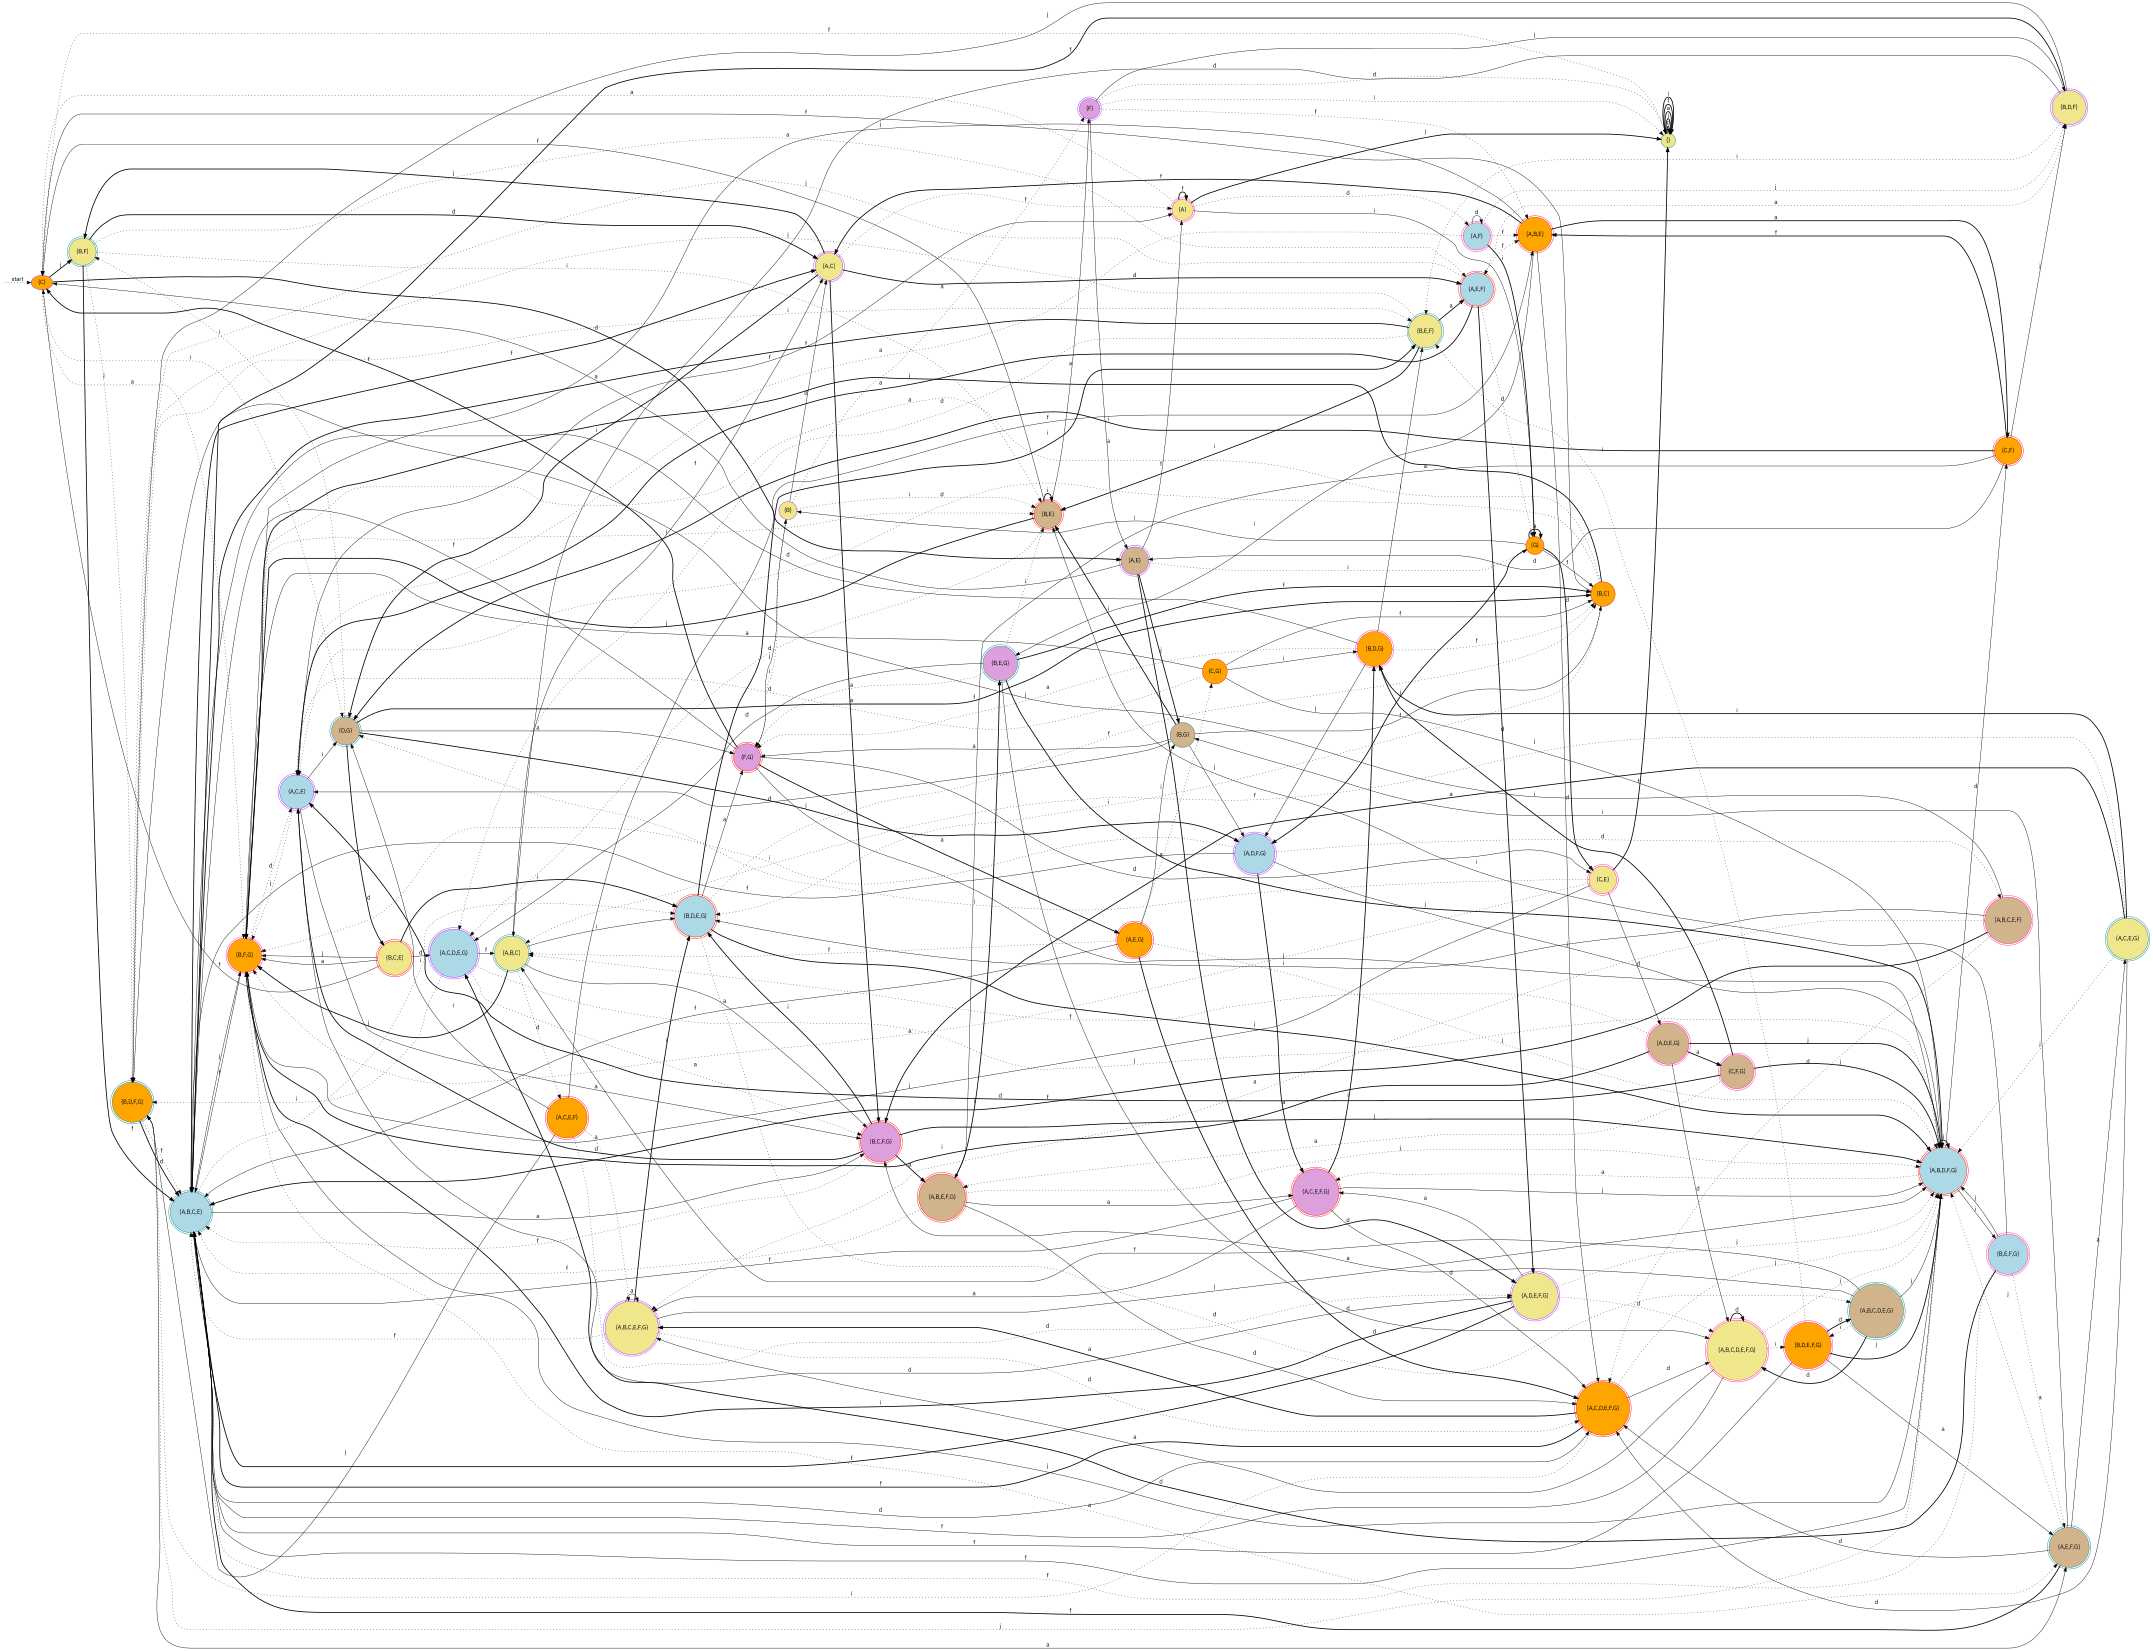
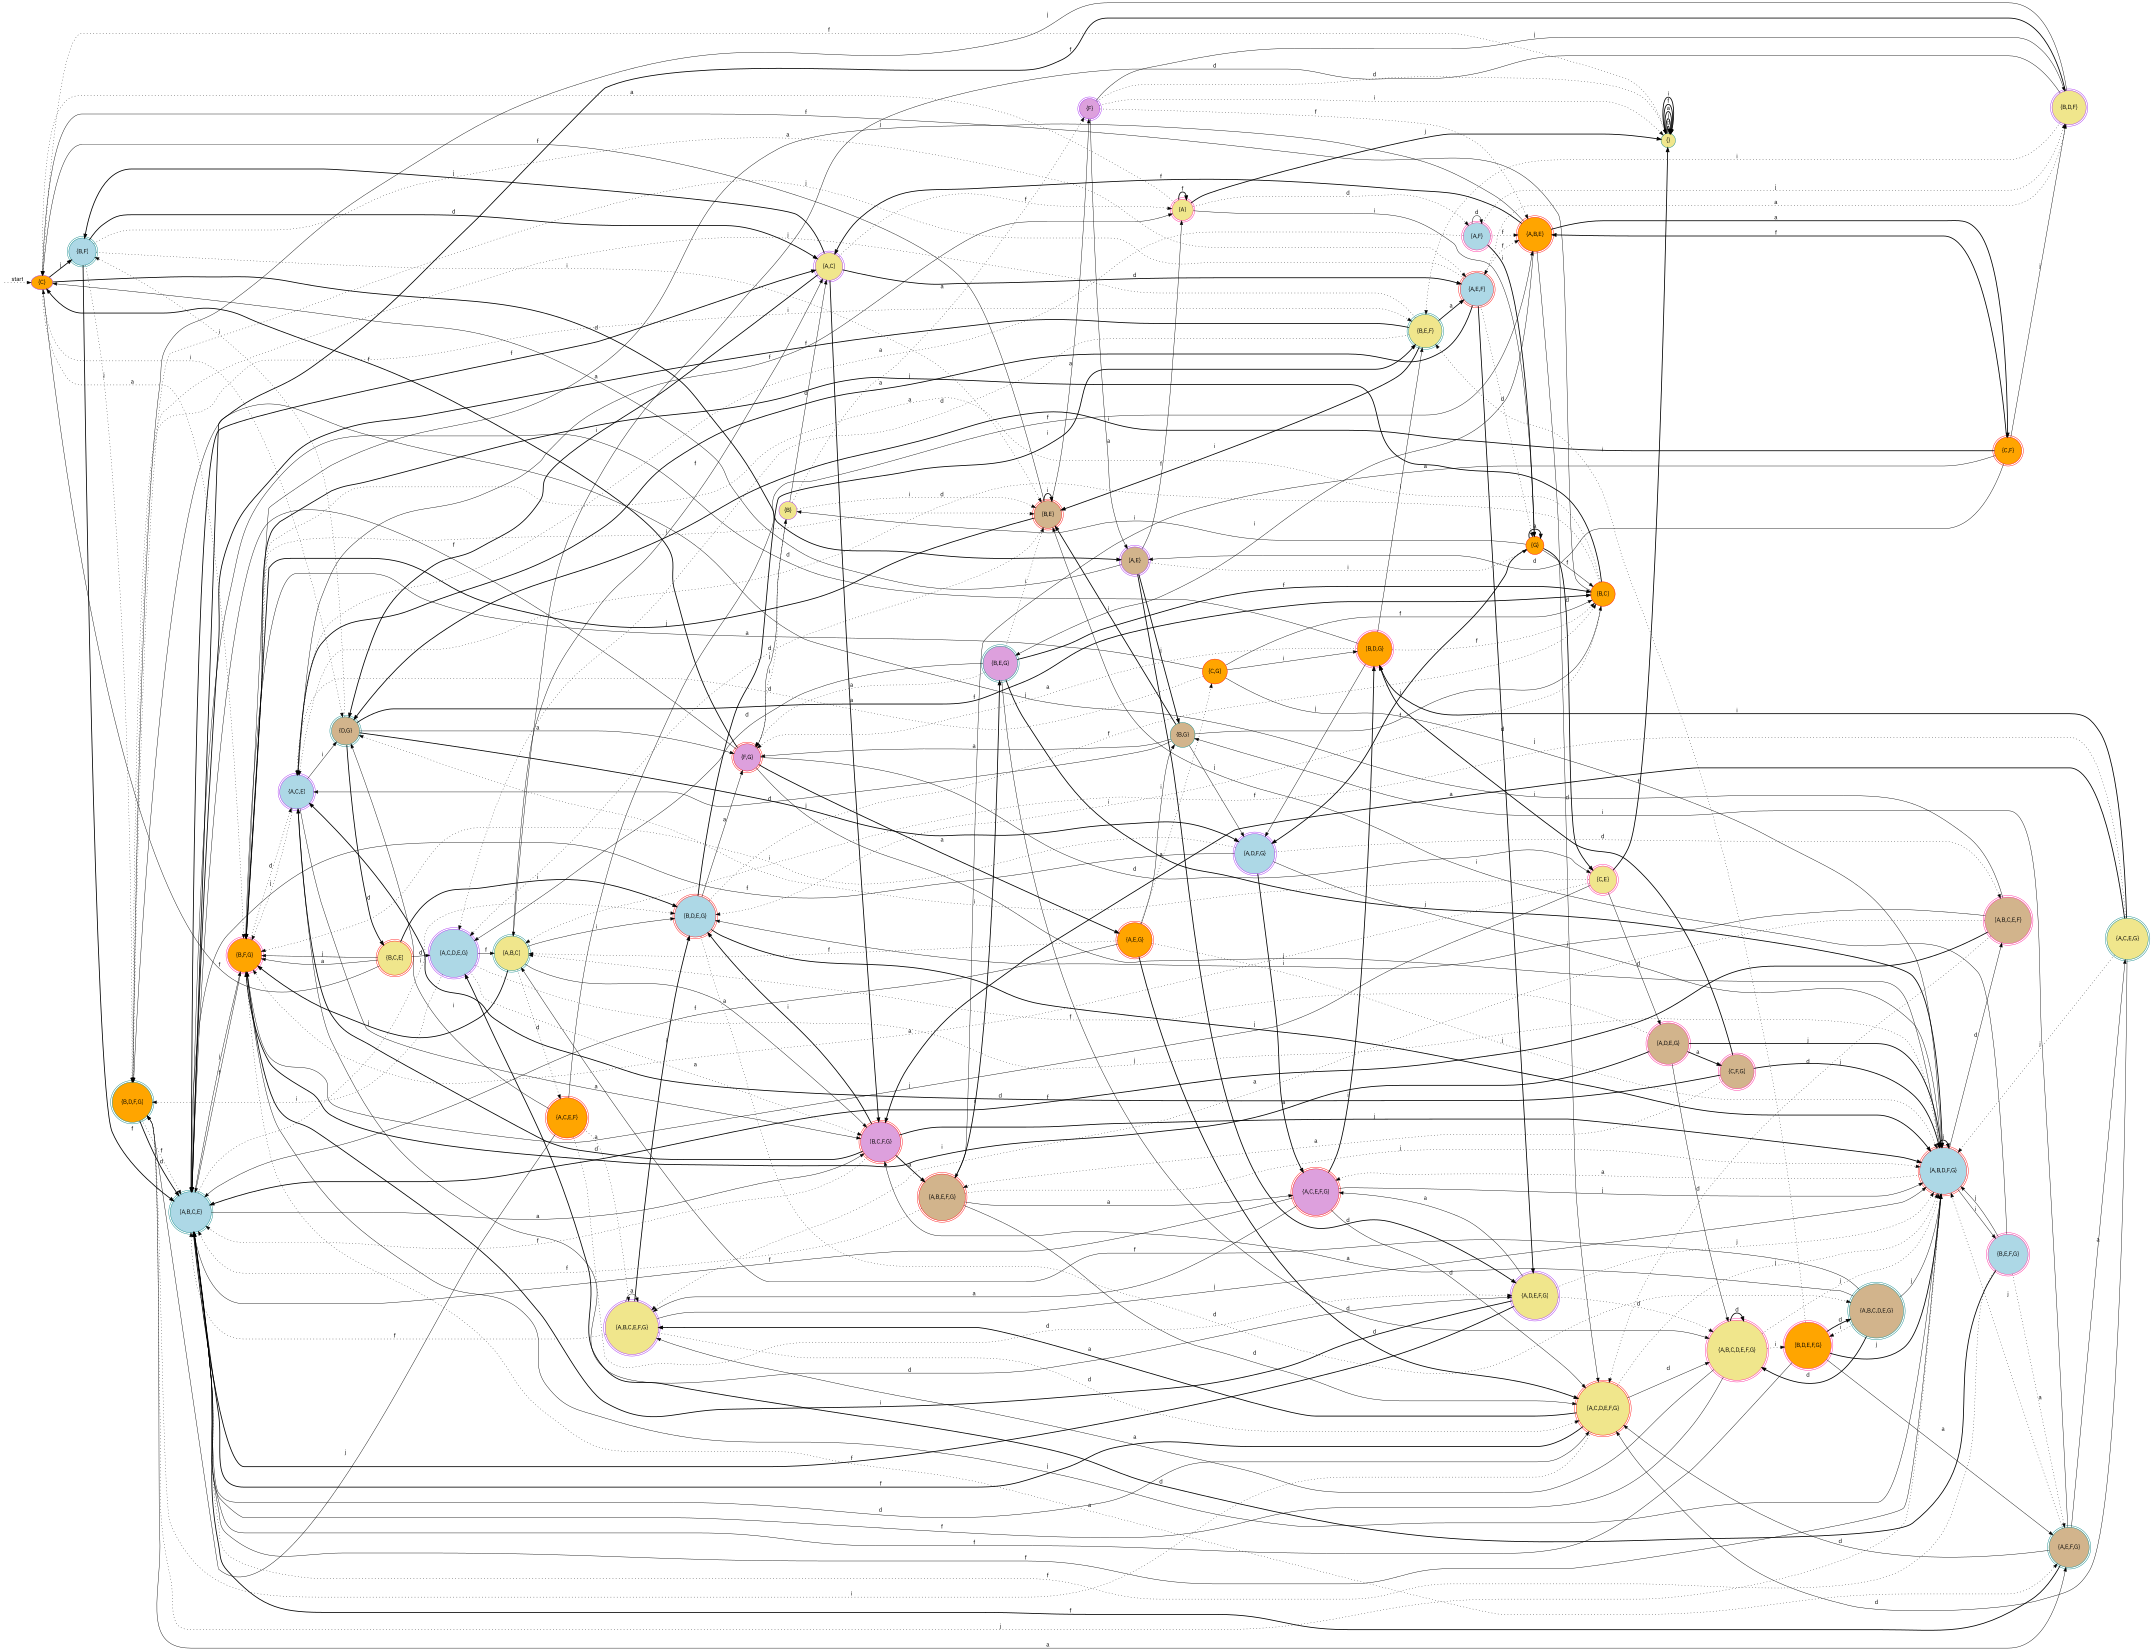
(82, 252) -> (82, 252)
(1976, 808) -> (1975, 1048)
(1603, 1408) -> (1603, 1408)
